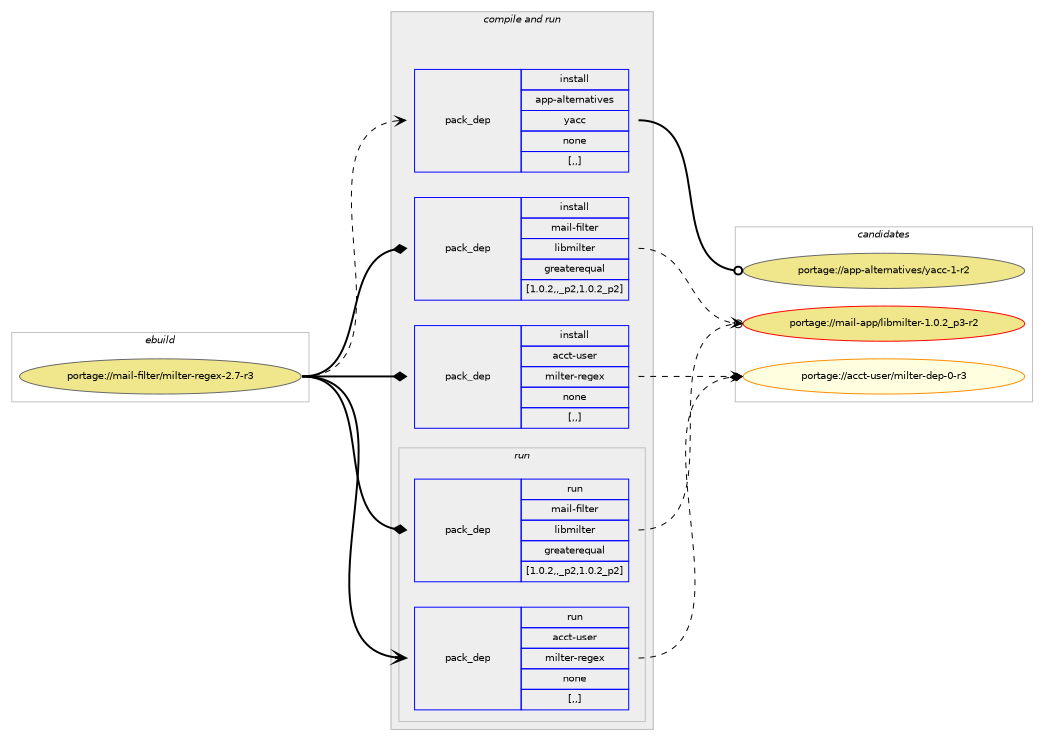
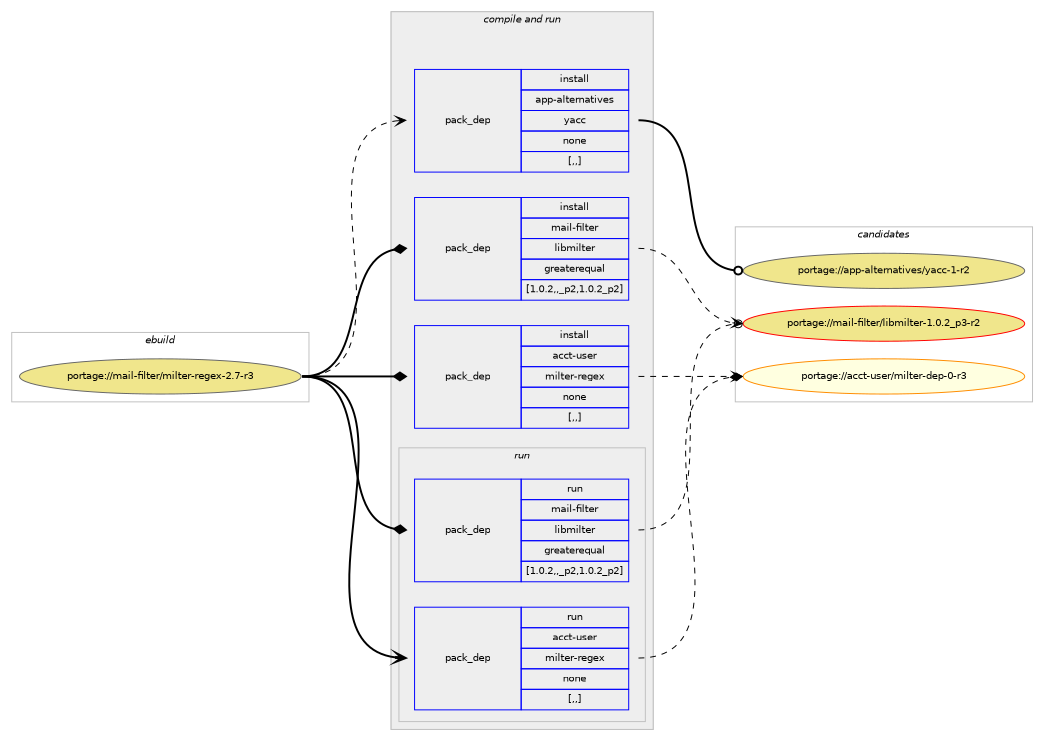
(884, 324) -> (884, 324)
